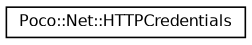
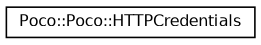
(126, 22) -> (131, 22)
